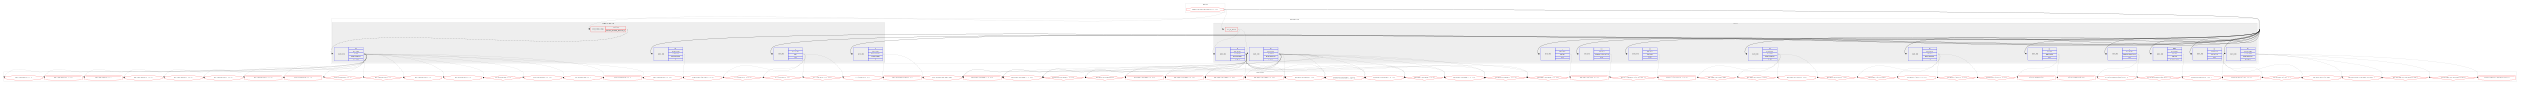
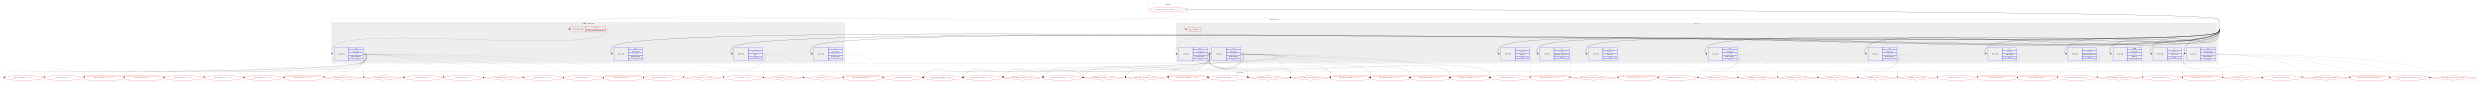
(263, 78) -> none
